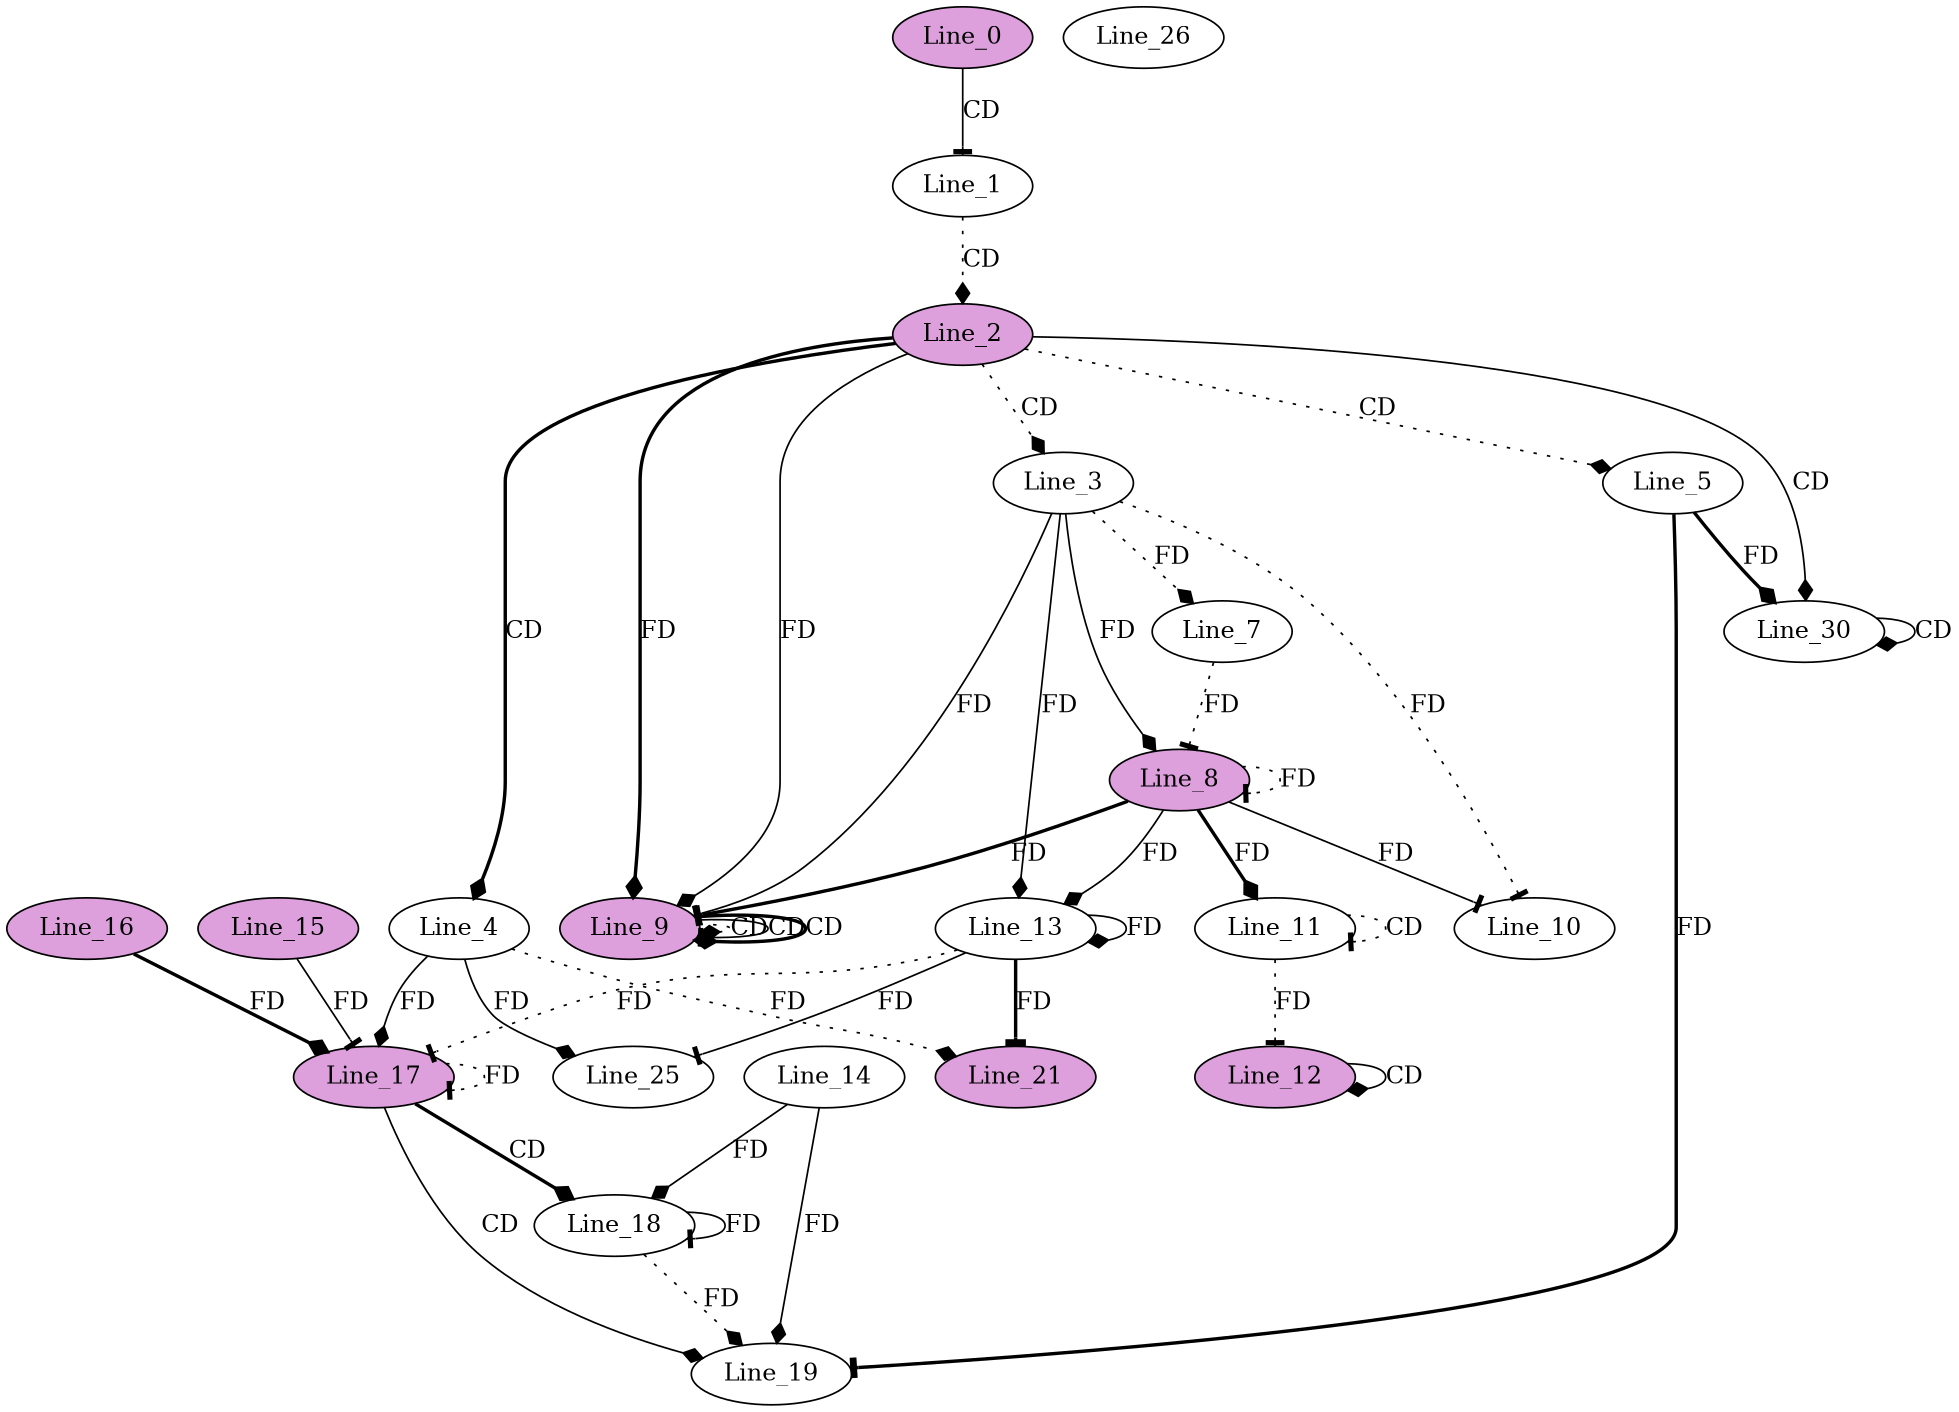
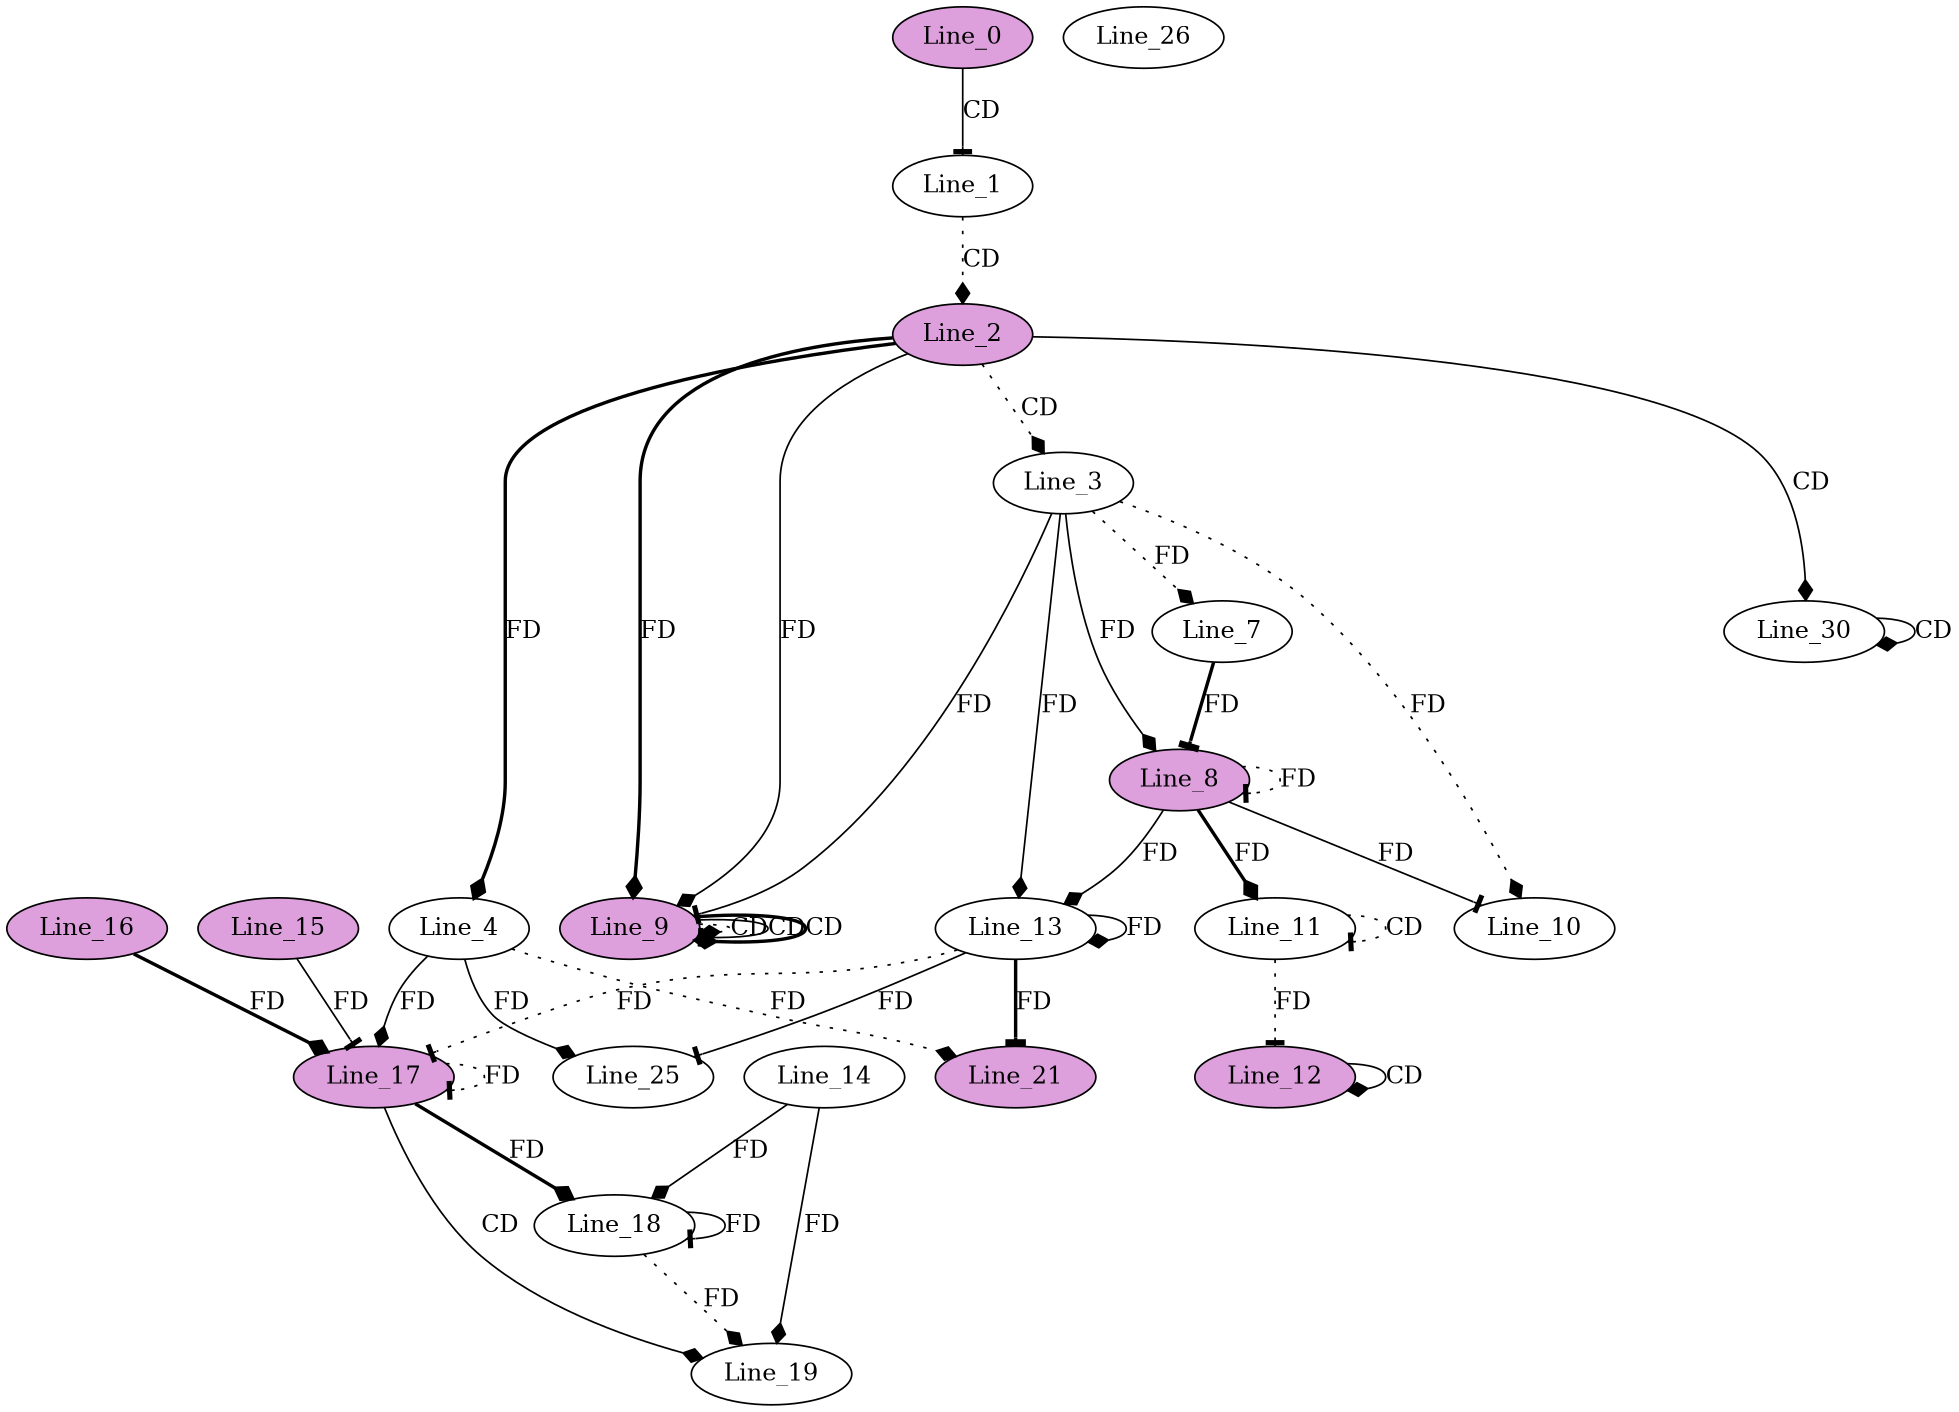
(1673, 483) -> none
(524, 632) -> (524, 632)
(1358, 652) -> (1358, 652)
(1202, 702) -> (1202, 702)
(918, 869) -> none
(527, 1151) -> (527, 1151)
